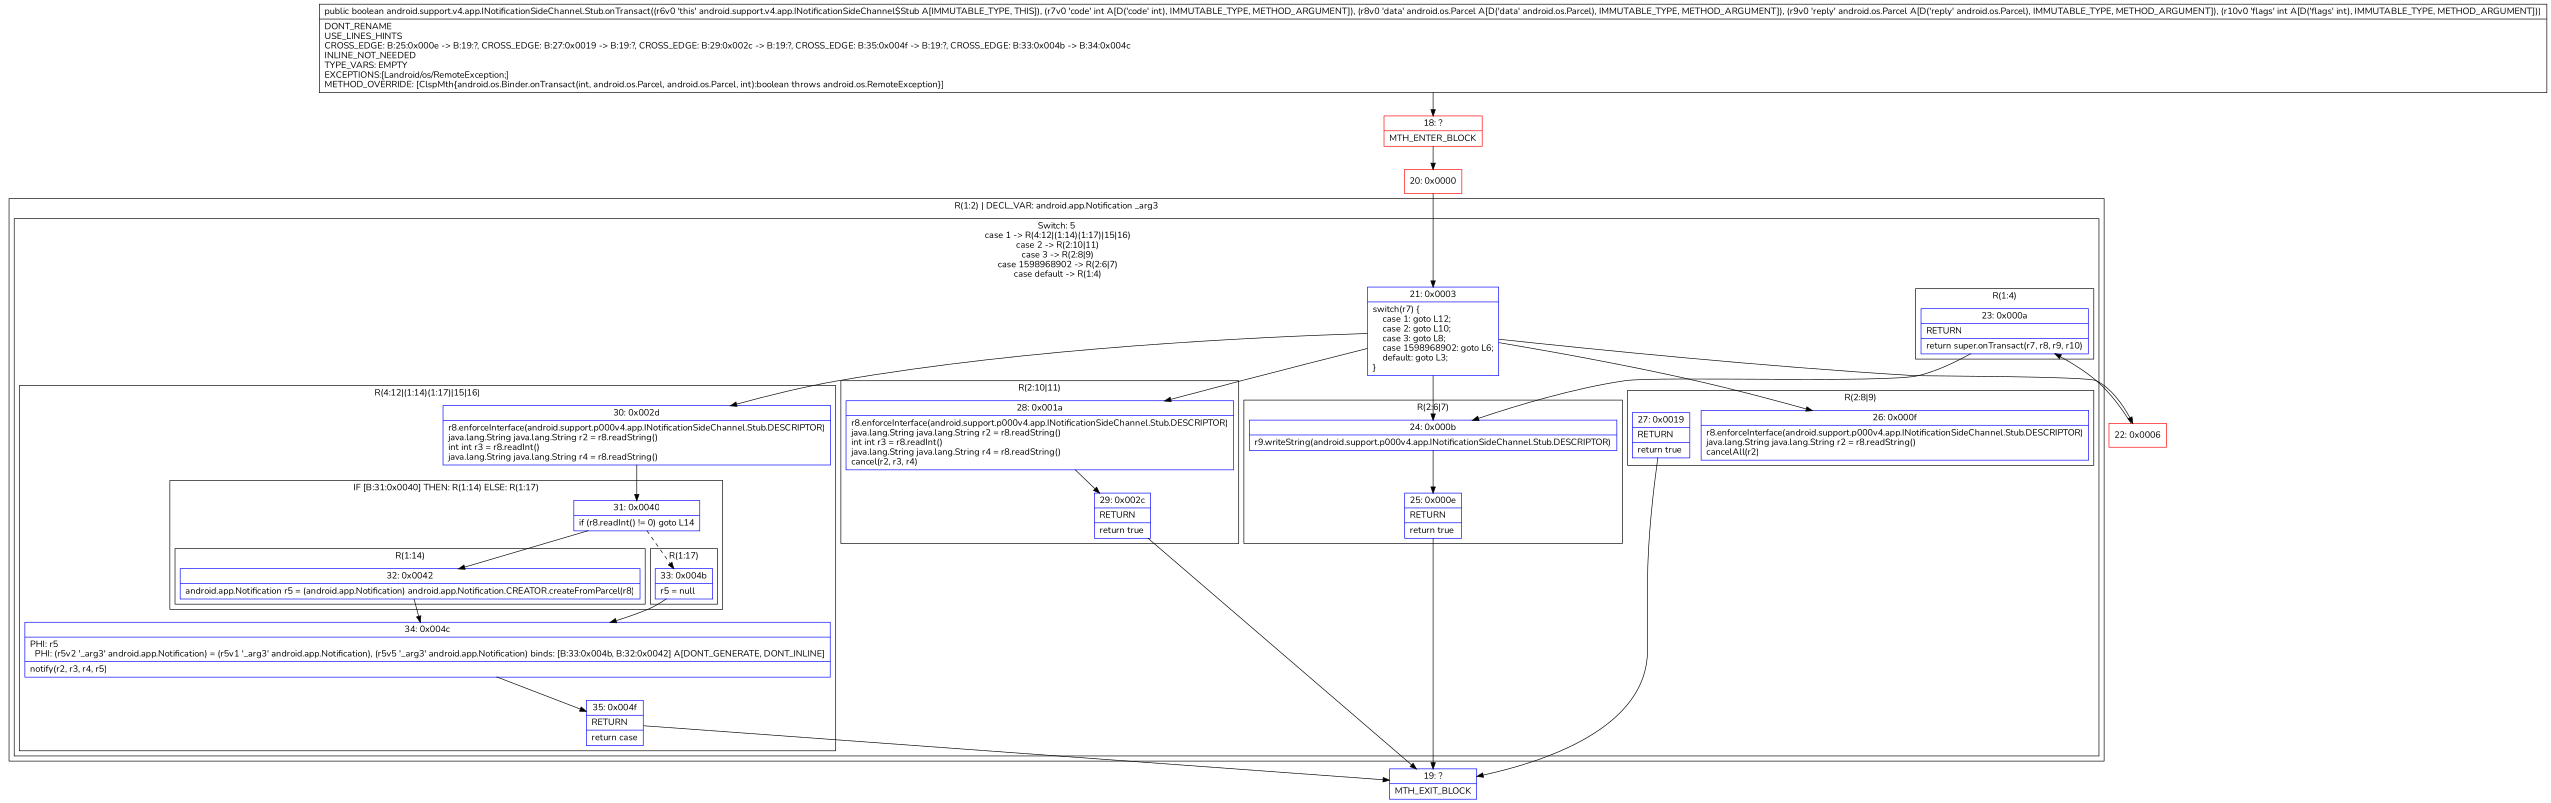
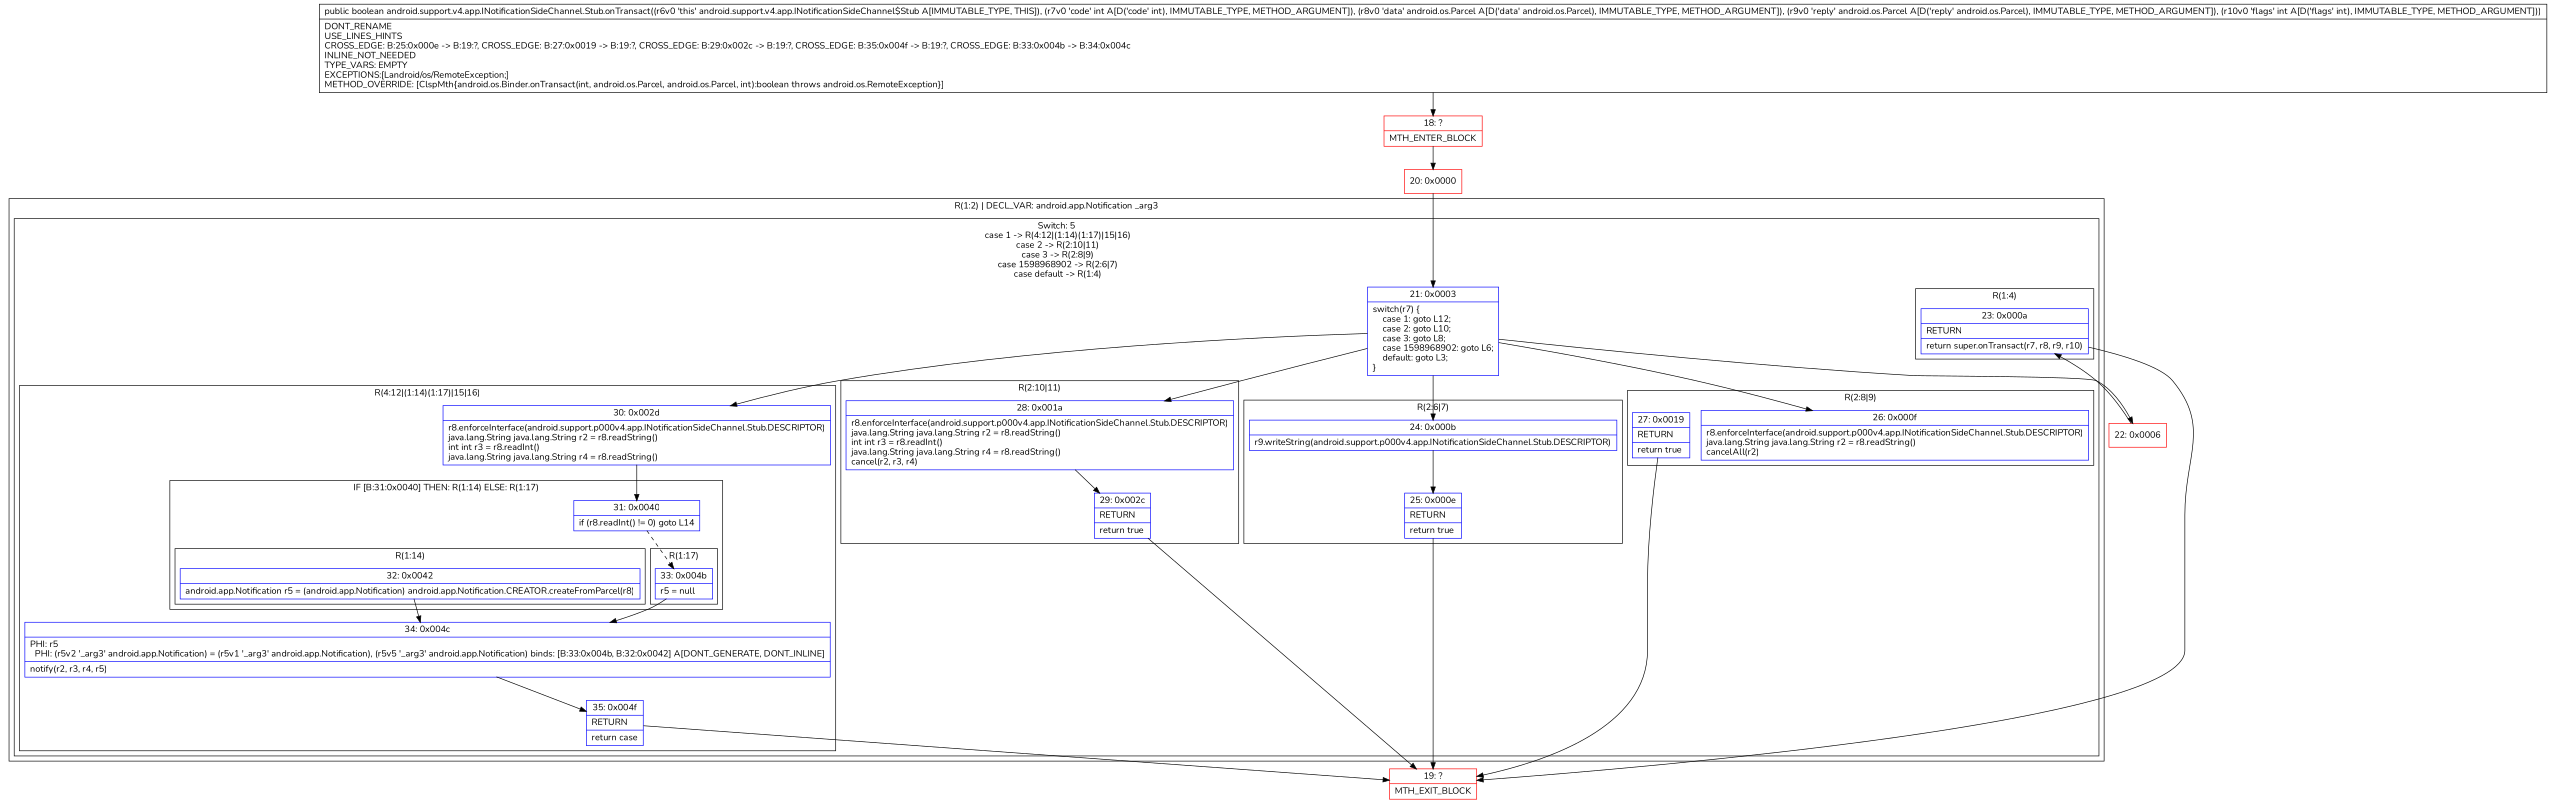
(1725, 379) -> (2024, 716)
(542, 544) -> none
(1433, 784) -> (1433, 784)
